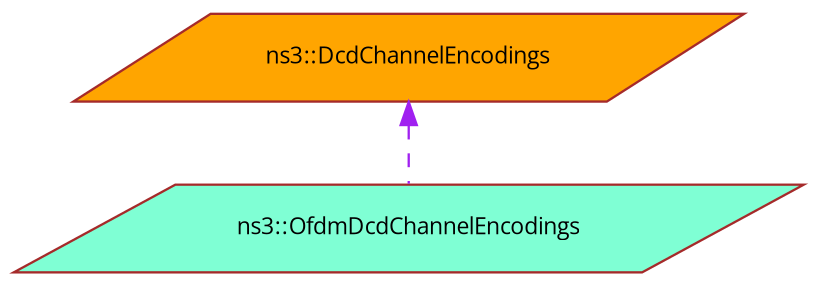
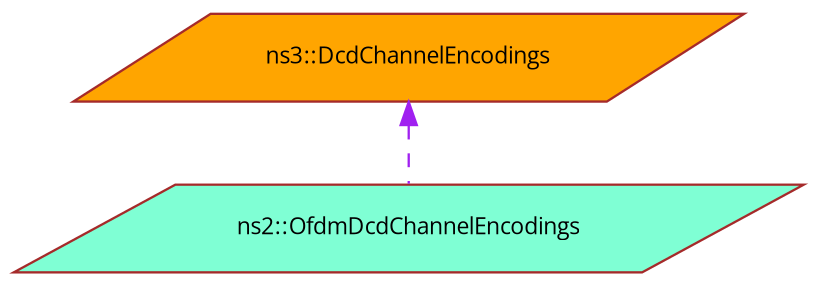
(409, 229) -> (409, 229)
